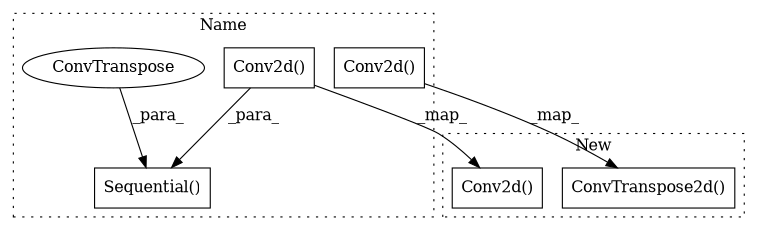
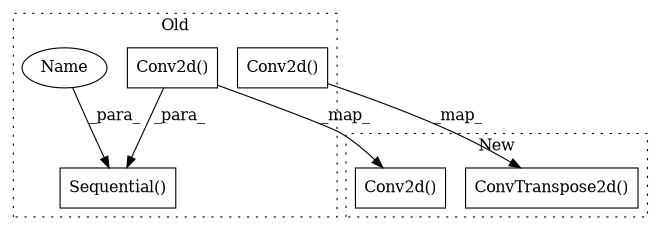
(224, 26) -> (175, 26)
(113, 68) -> (65, 68)
